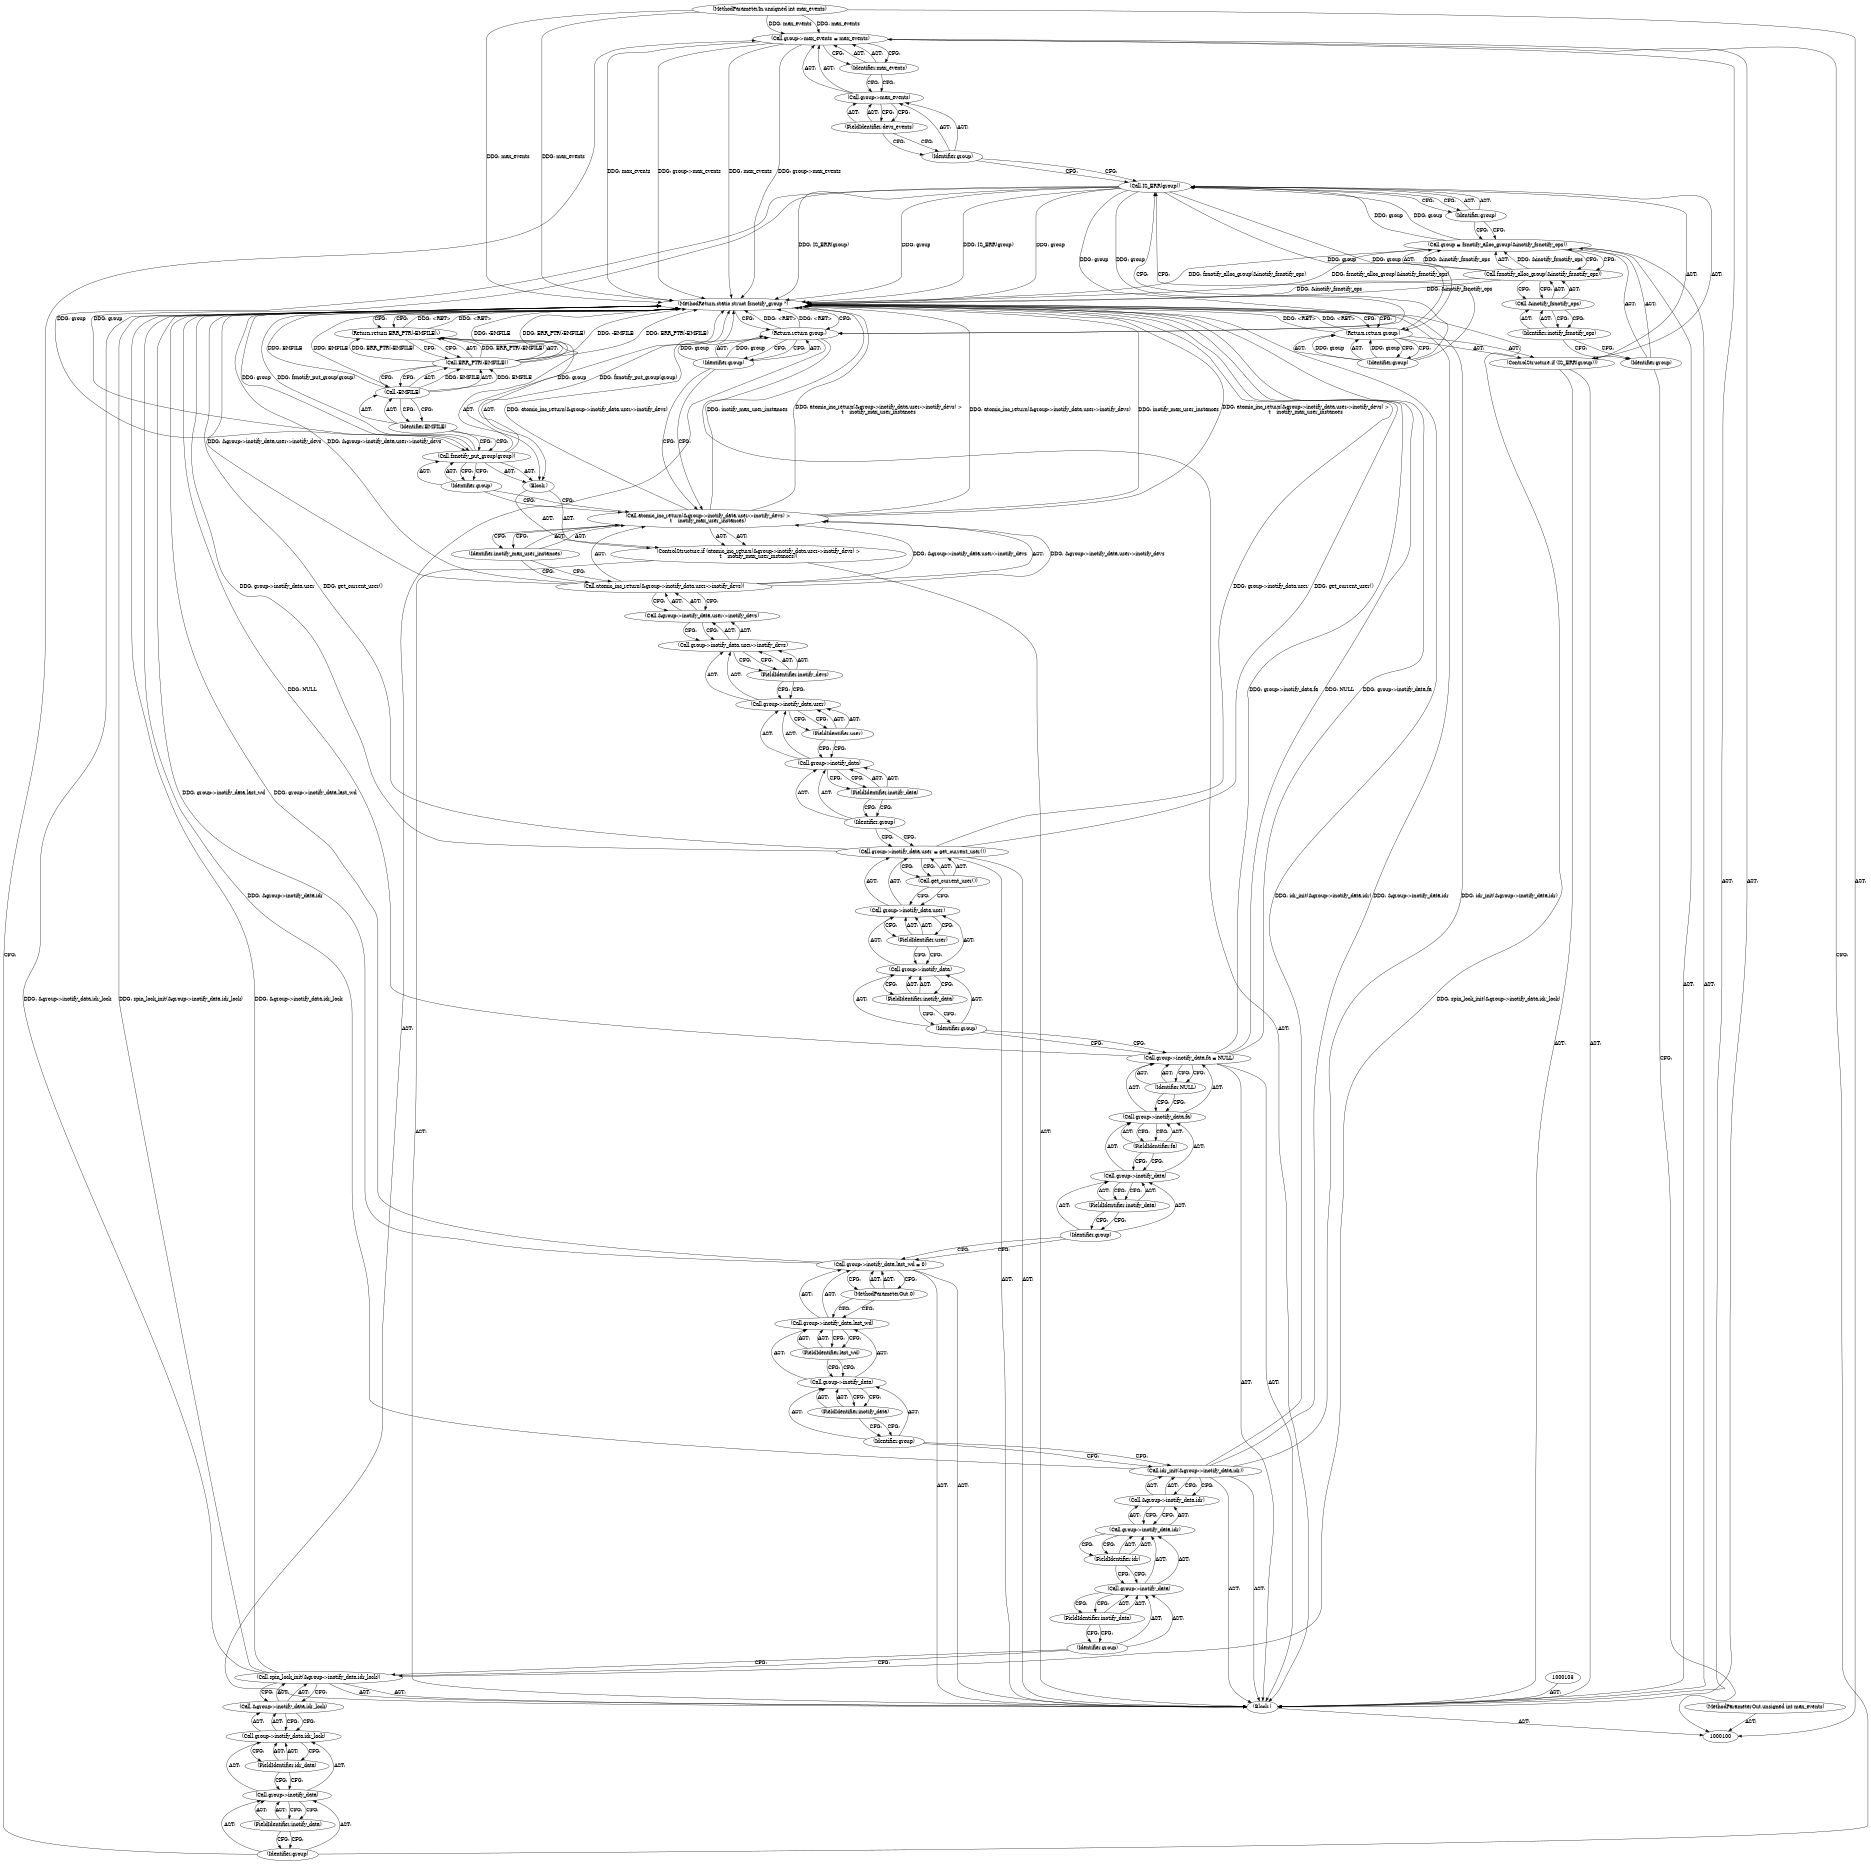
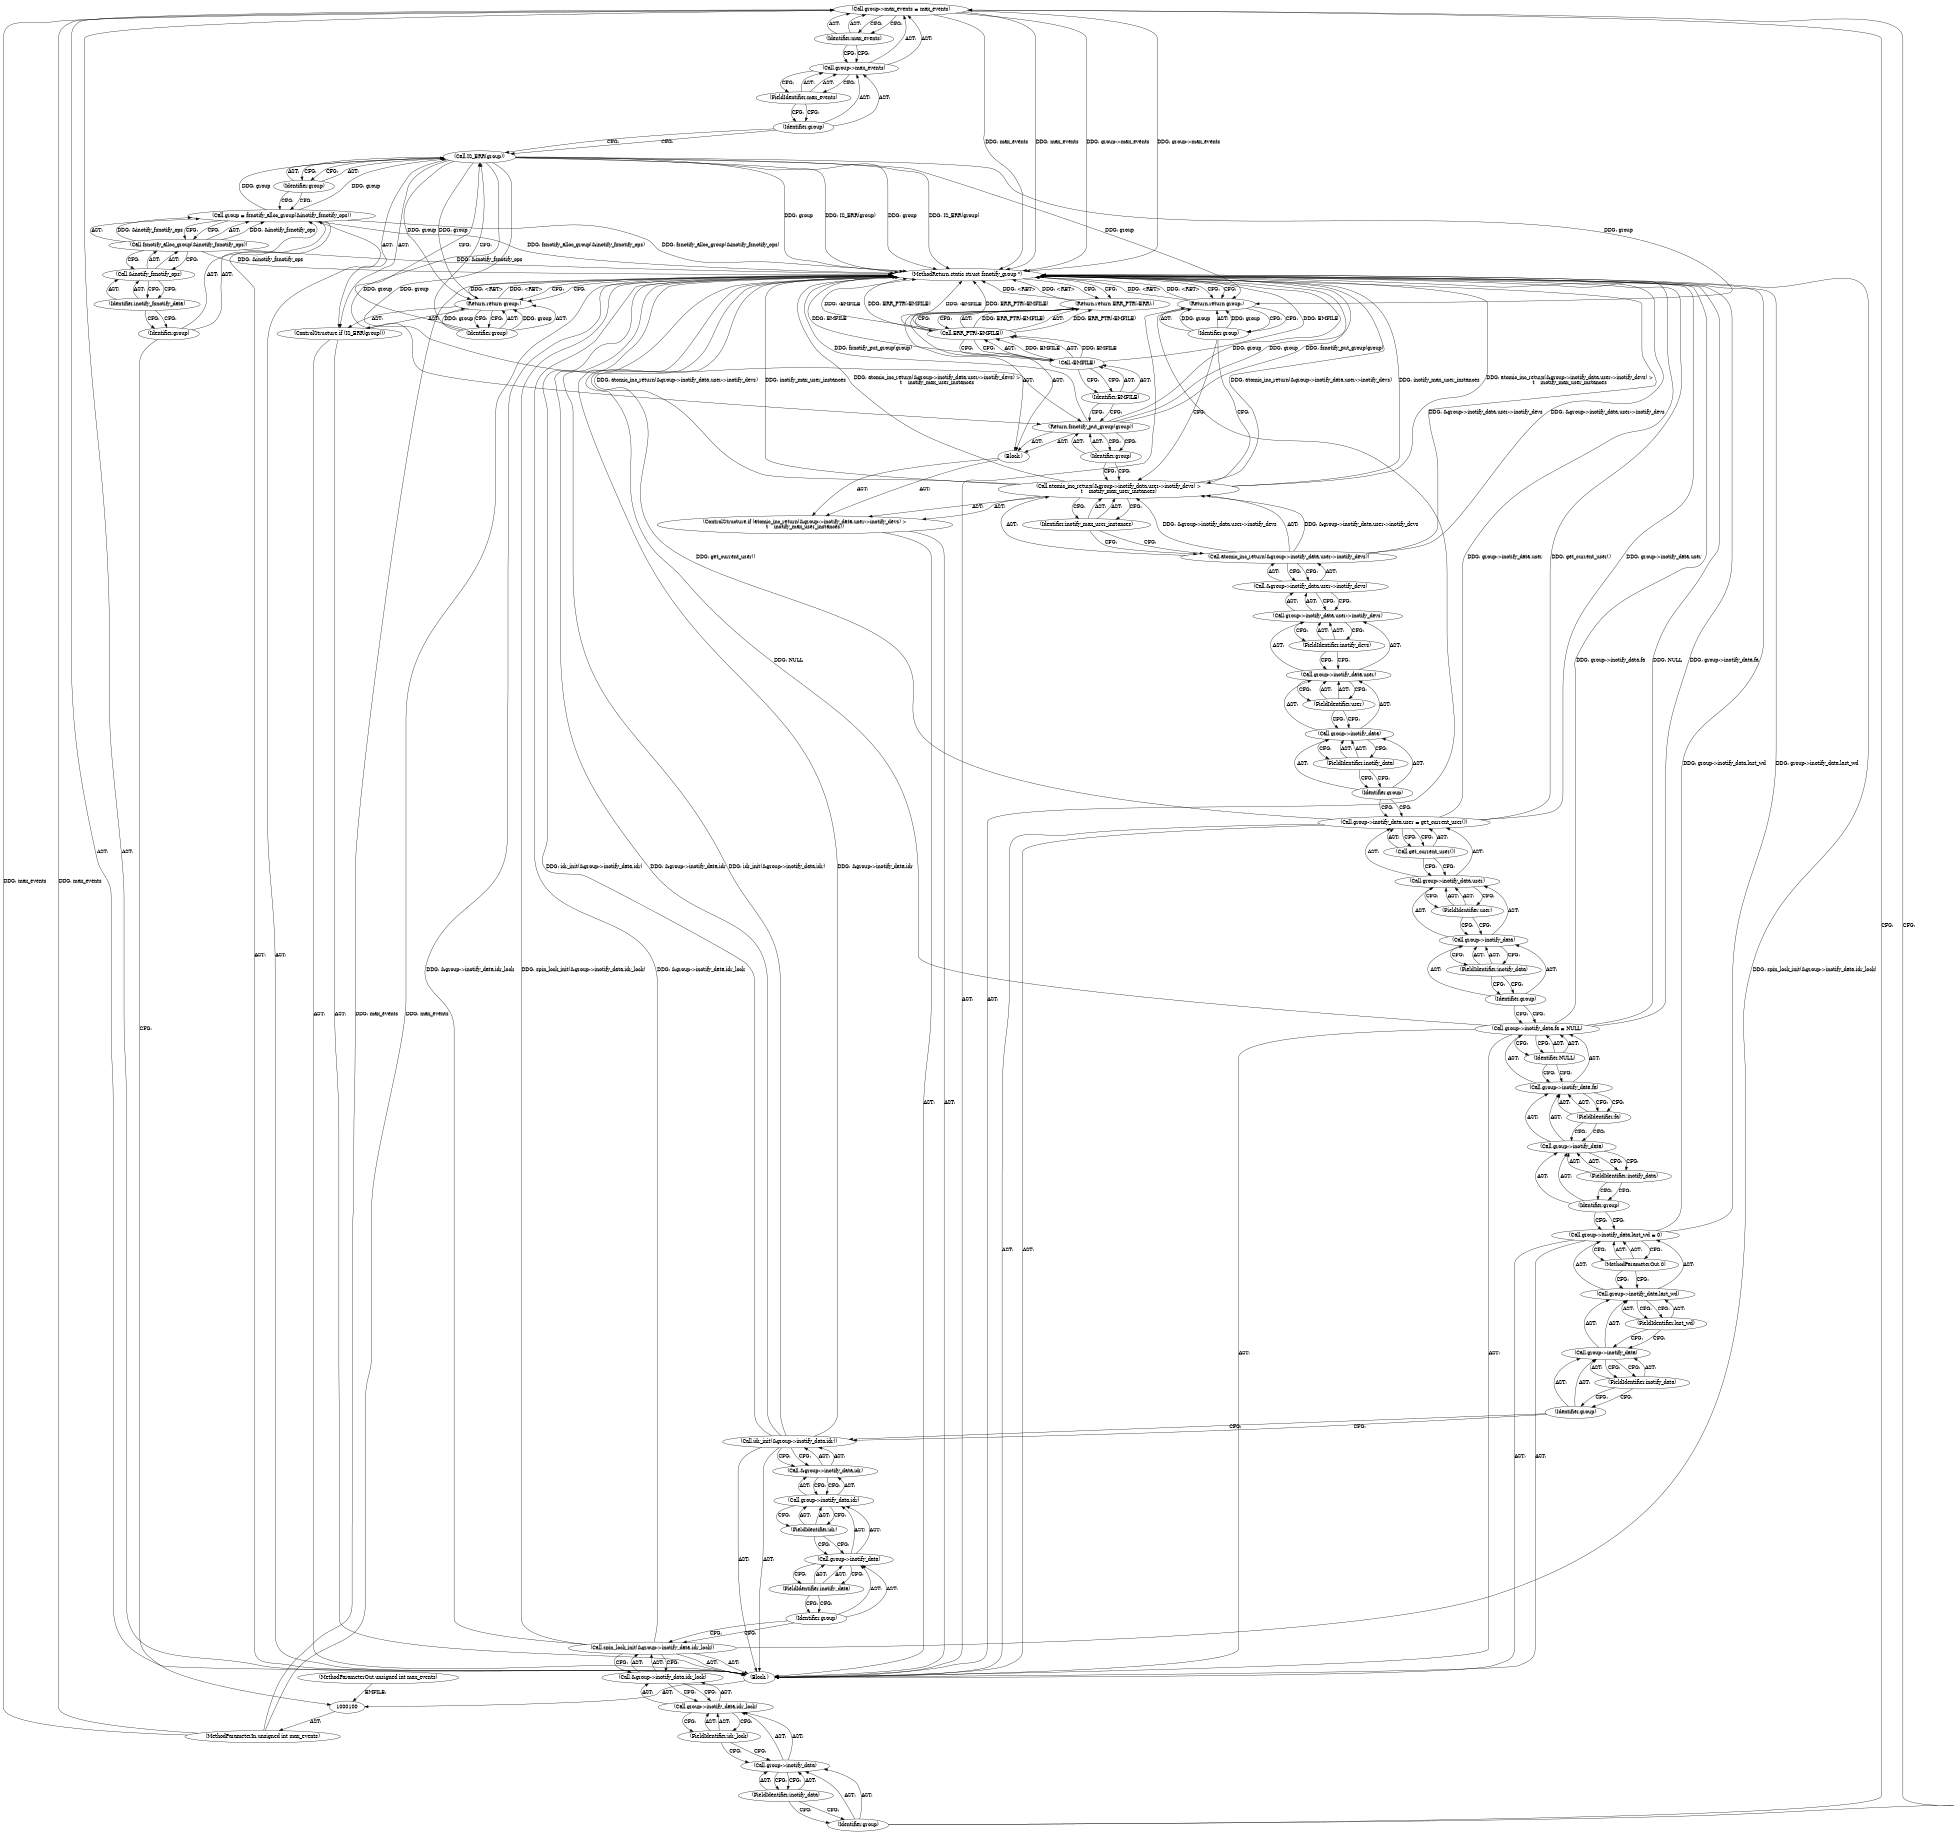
(879, 127) -> (804, 98)
(396, 334) -> (1115, 304)
(1559, 334) -> (147, 304)
(1855, 429) -> (309, 1721)
(476, 457) -> (1091, 427)
(1563, 1678) -> none
(1752, 1722) -> (376, 1692)
(287, 1766) -> (719, 1737)
